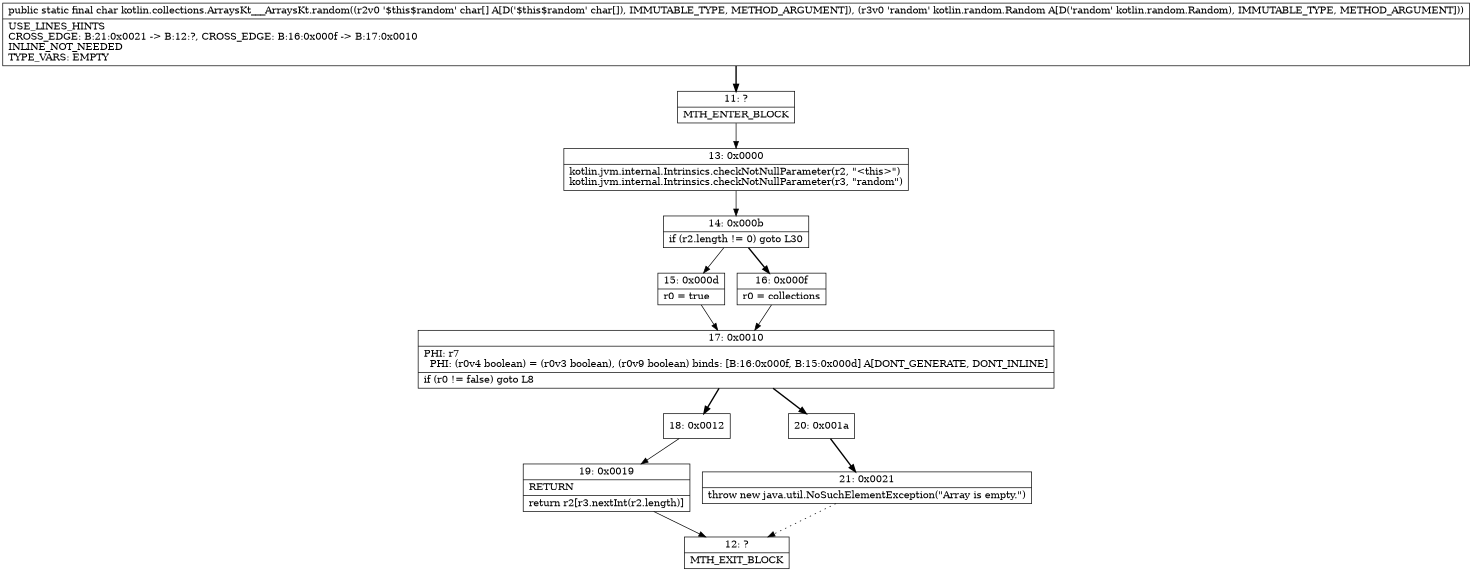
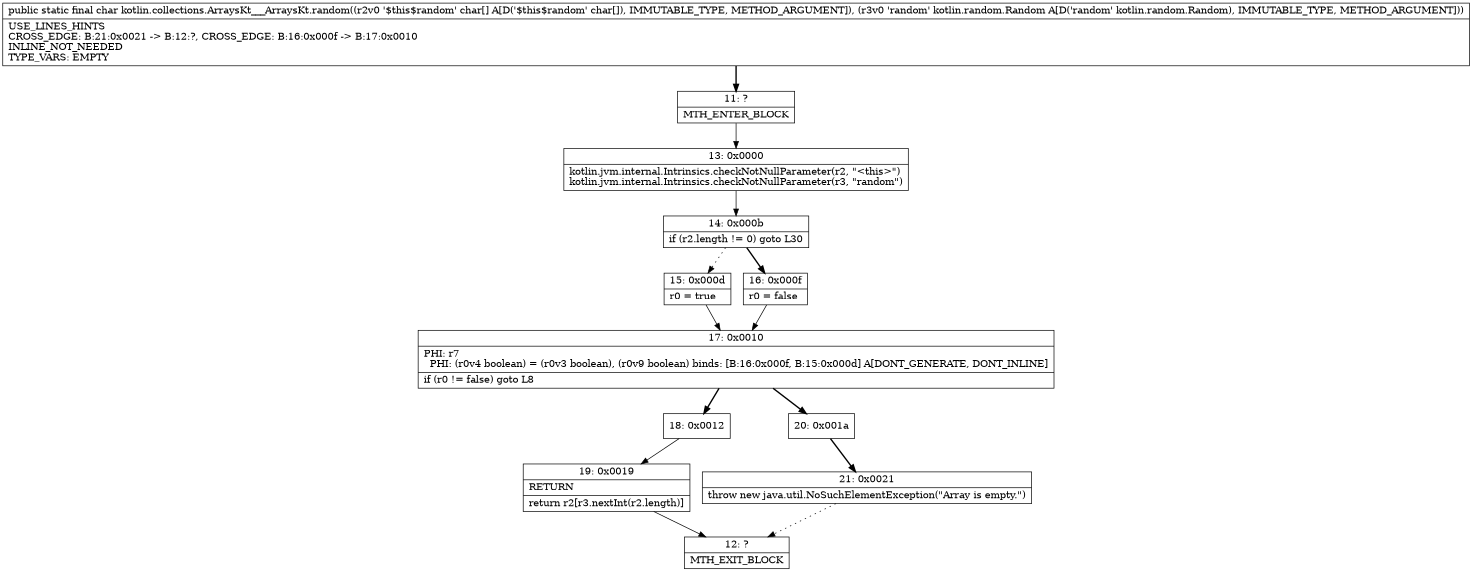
(716, 258) -> (719, 258)
(782, 297) -> (773, 297)
